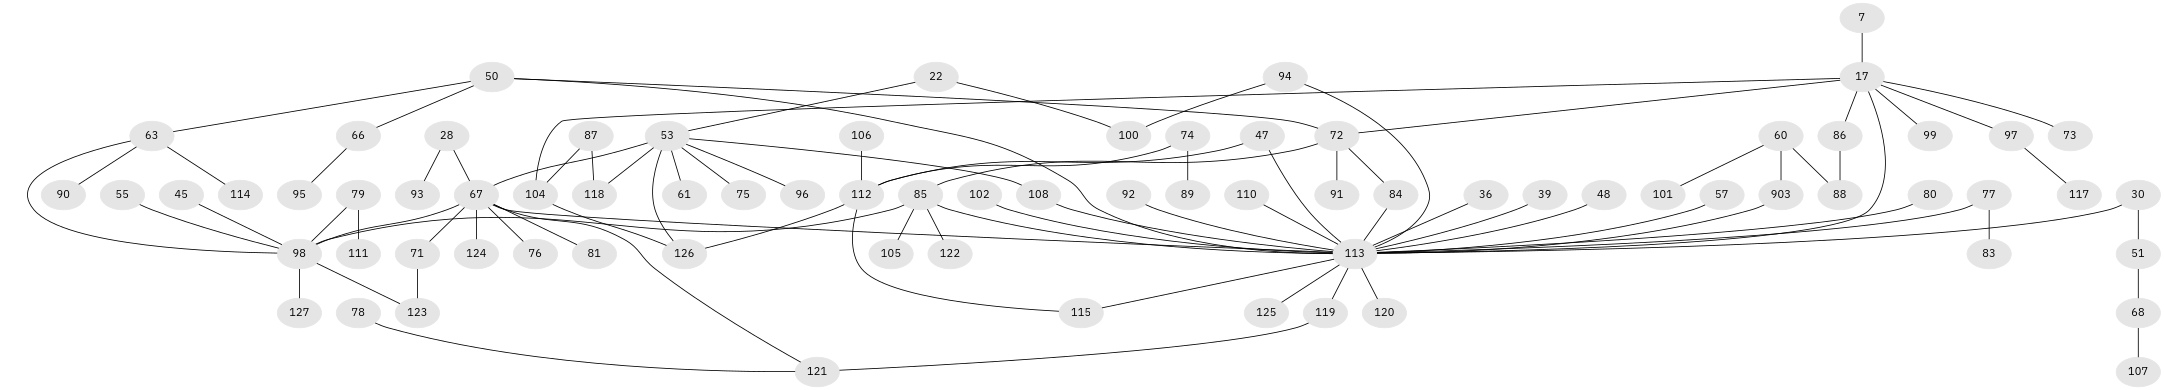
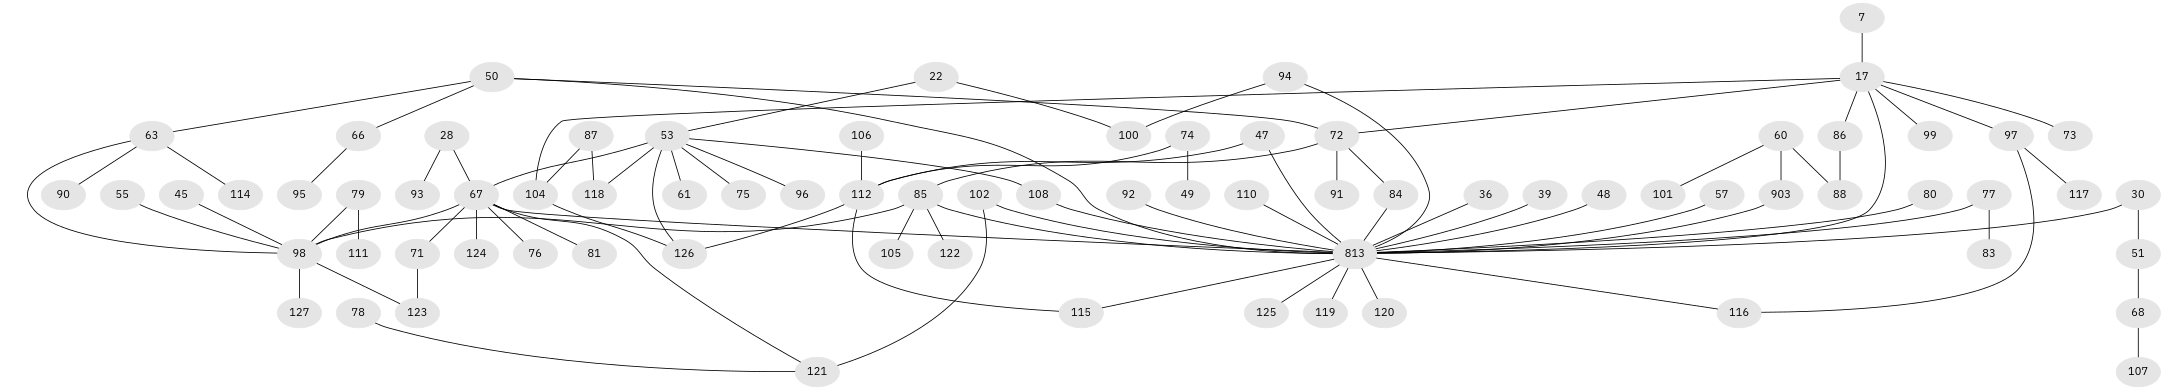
(1188, 195) -> (1188, 195)
(1355, 254) -> (1355, 254)
none -> (1739, 313)
(1075, 356) -> (942, 312)
